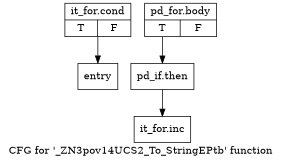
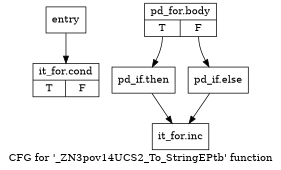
(98, 46) -> (66, 45)
none -> (218, 80)
